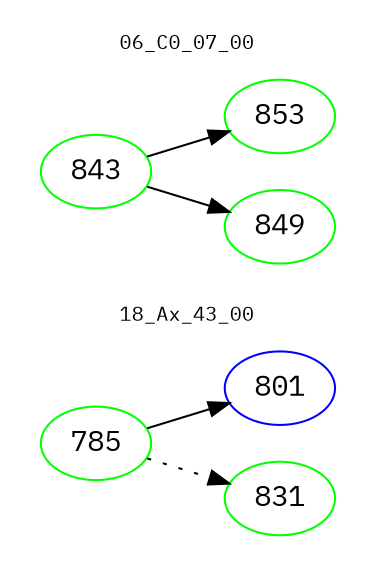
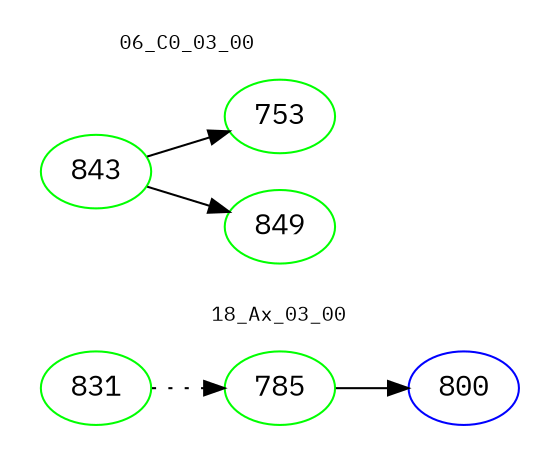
(188, 44) -> (188, 44)
(280, 116) -> (280, 116)
(188, 316) -> (280, 316)
(280, 388) -> (464, 388)
(178, 468) -> (178, 388)
